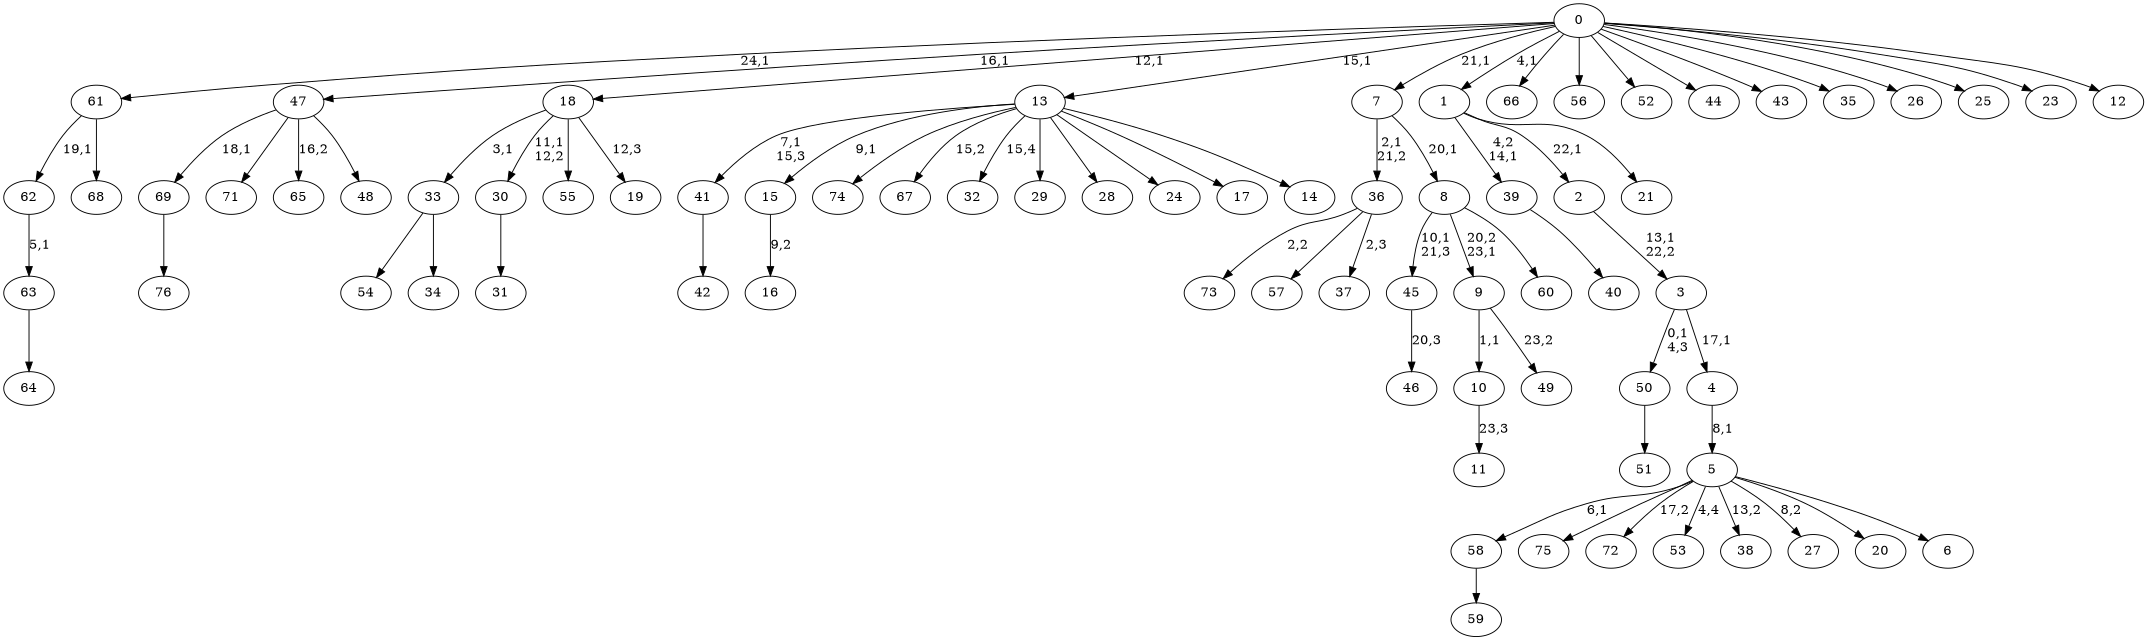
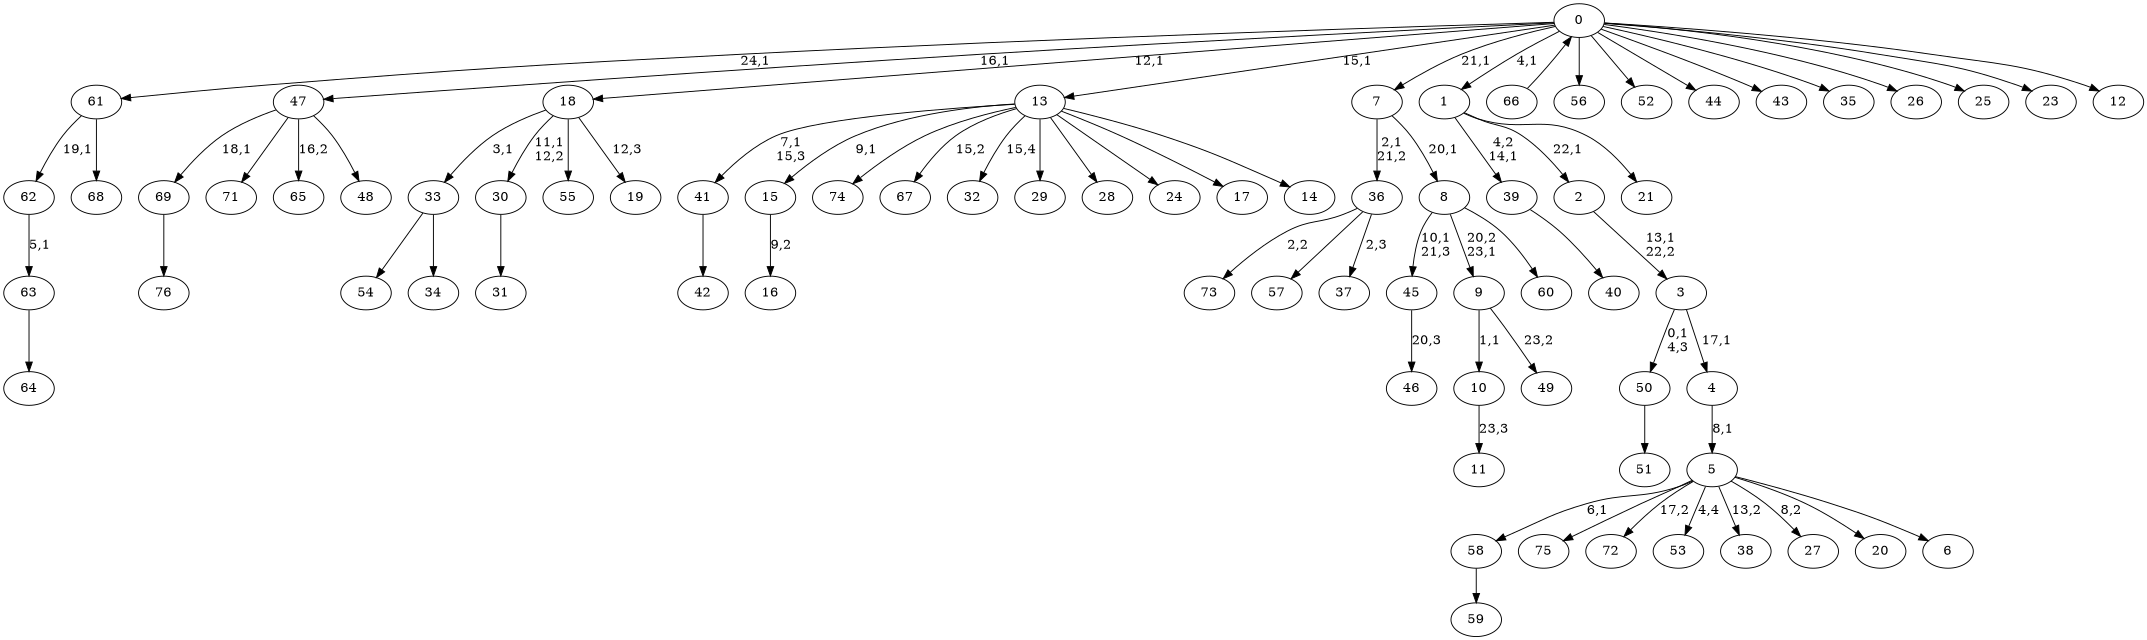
(1544, 56) -> (1547, 67)
